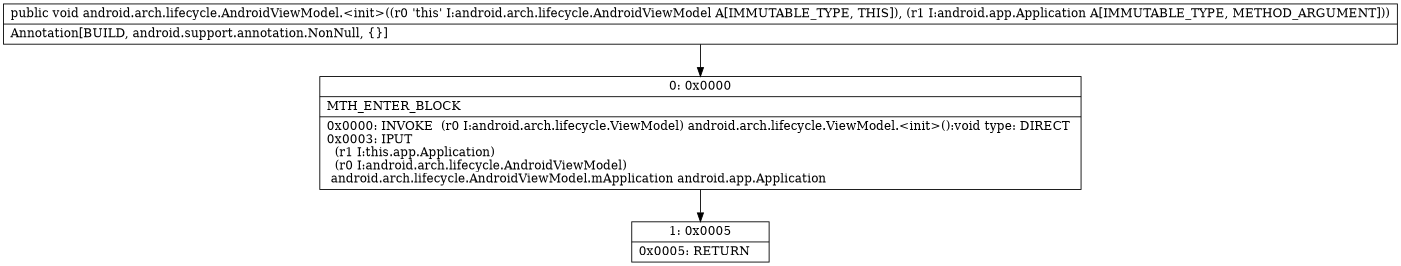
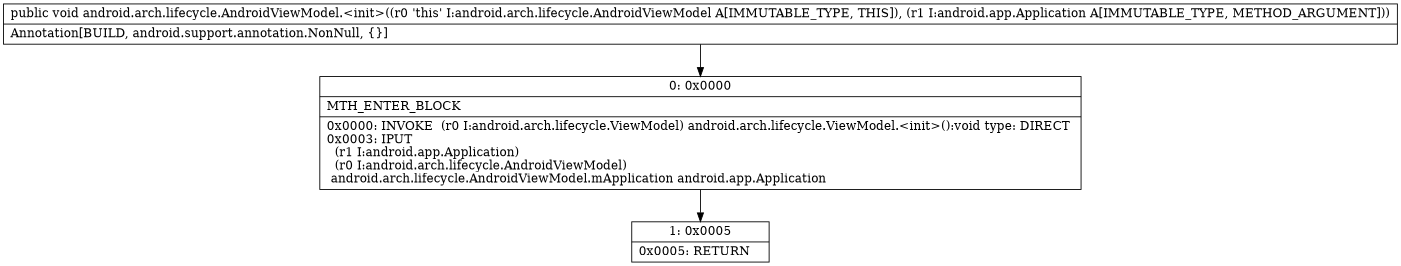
(411, 153) -> (423, 153)
